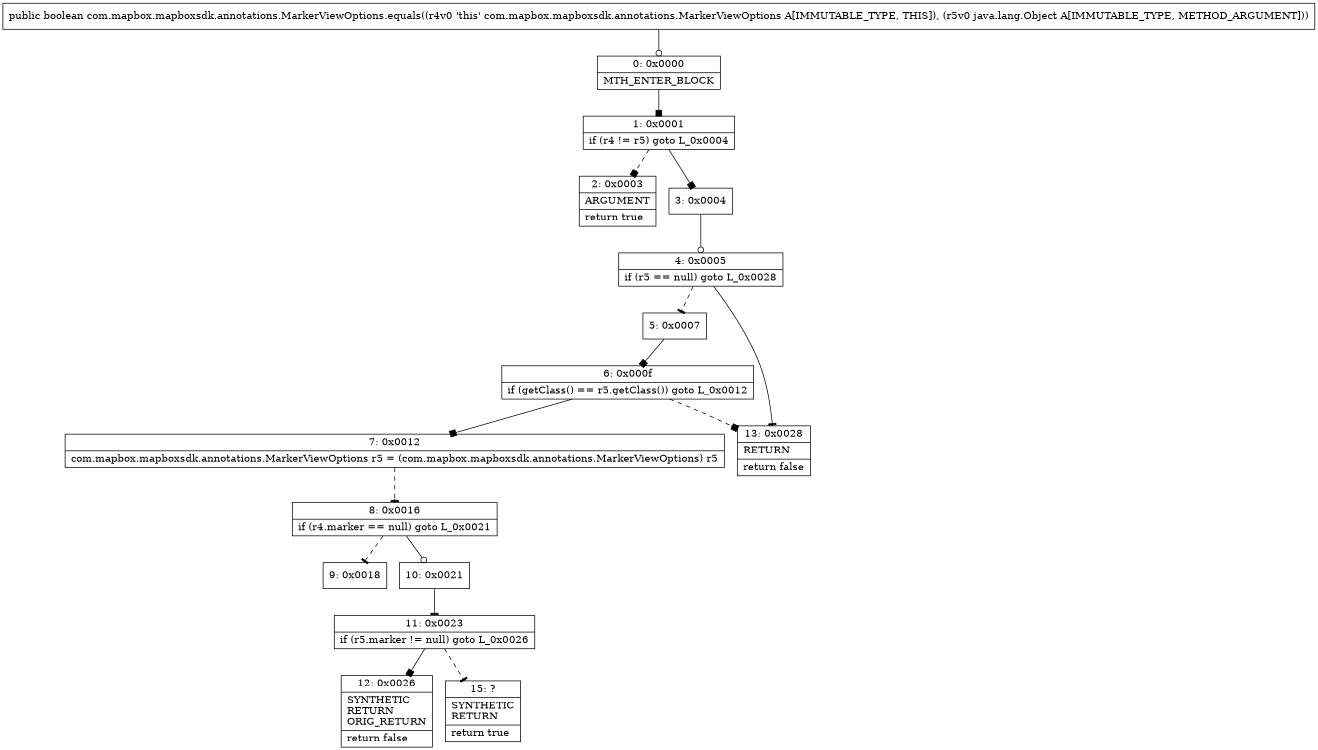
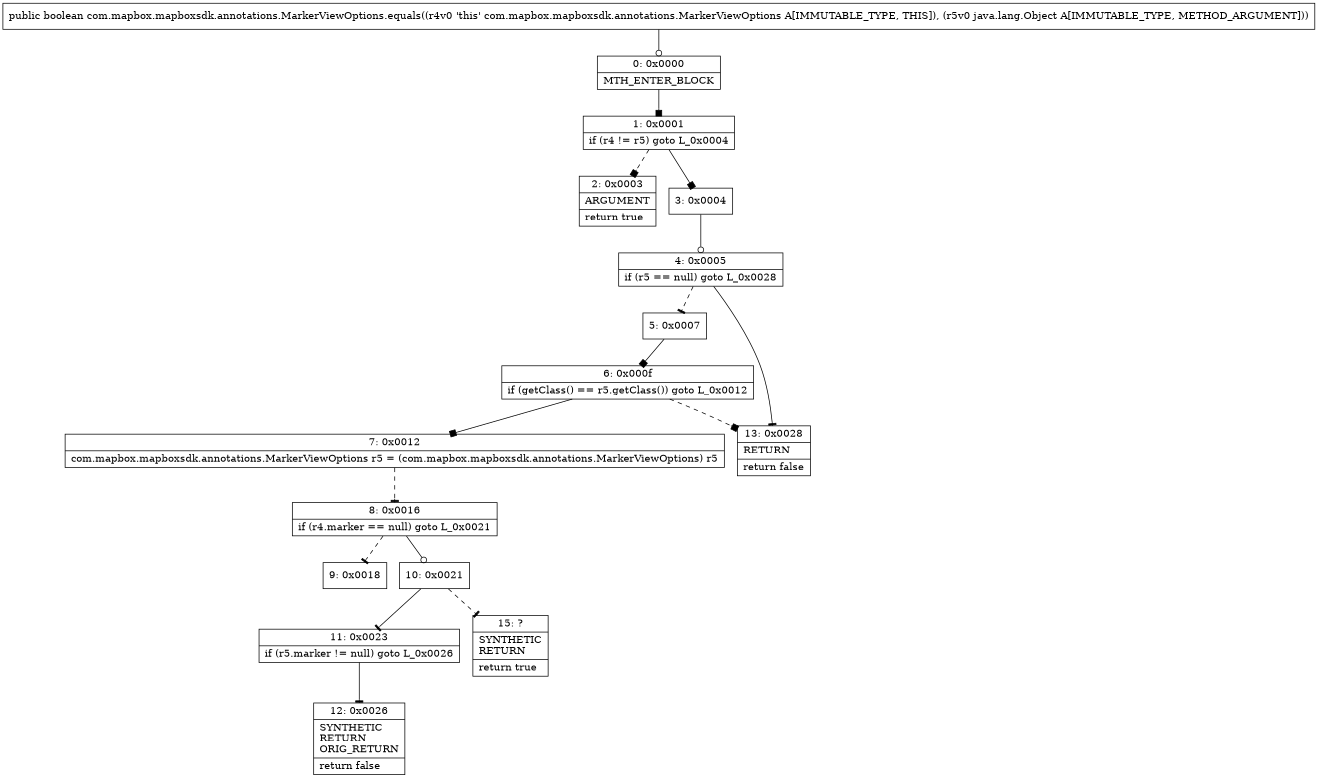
(419, 659) -> (359, 681)
(453, 663) -> (462, 601)
